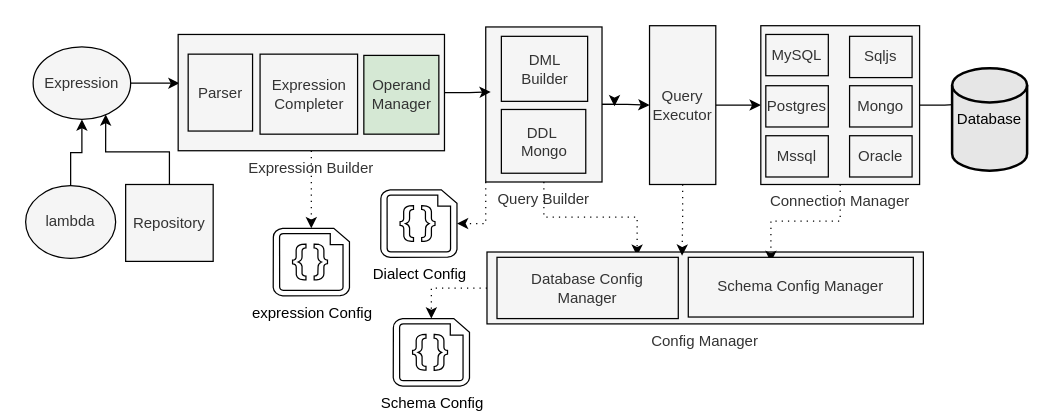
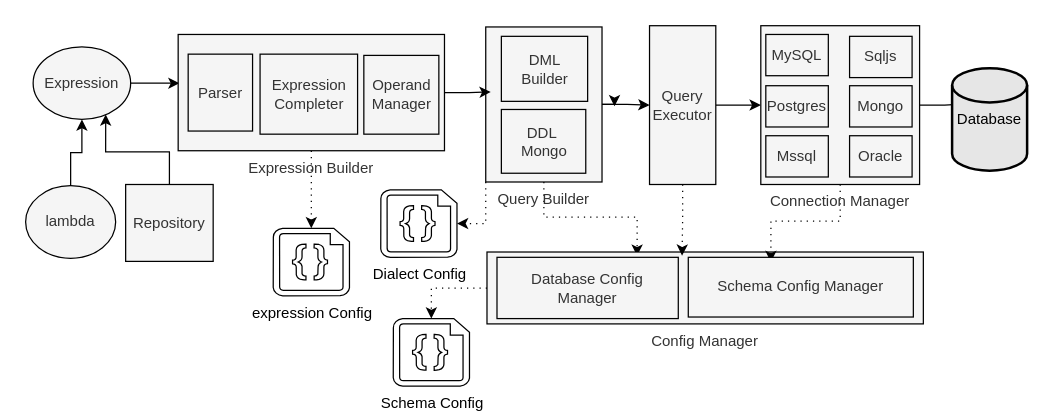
(401, 95) -> (401, 95)
